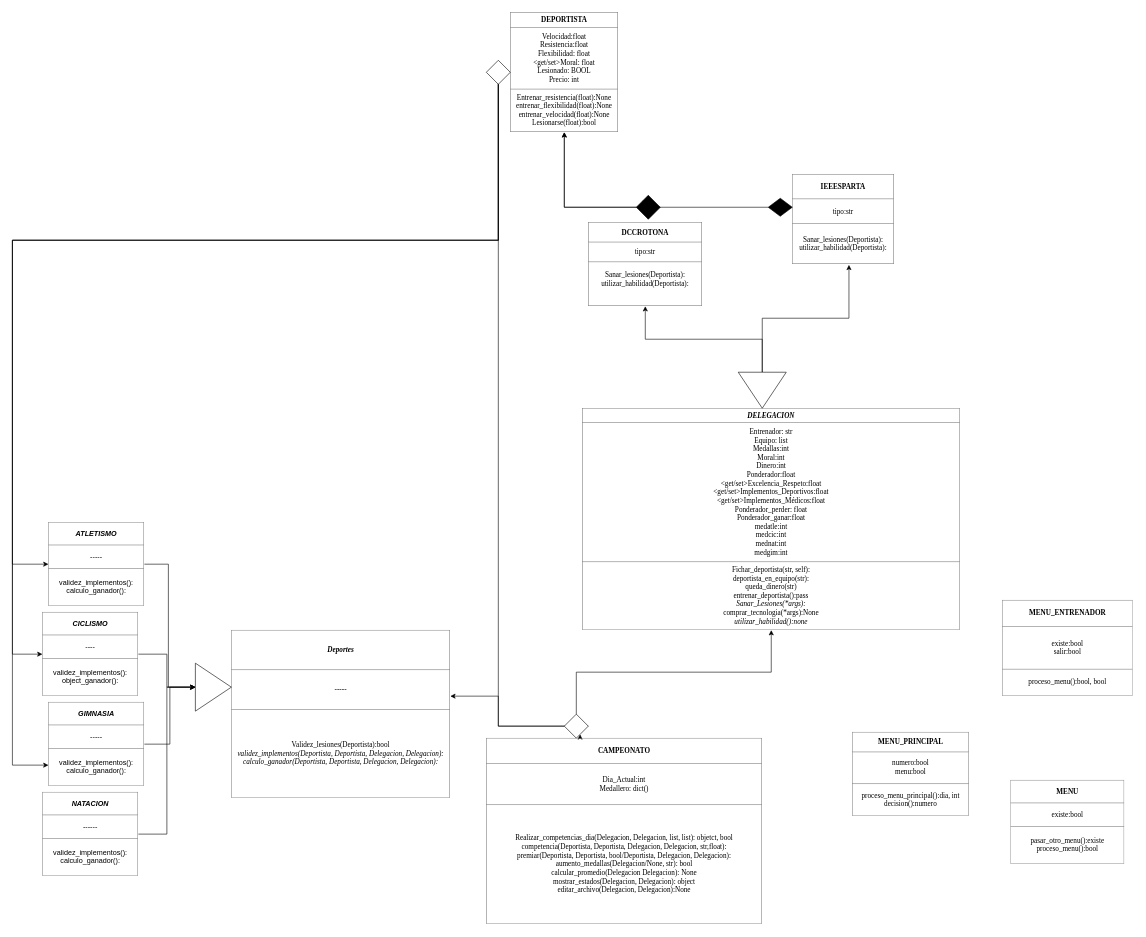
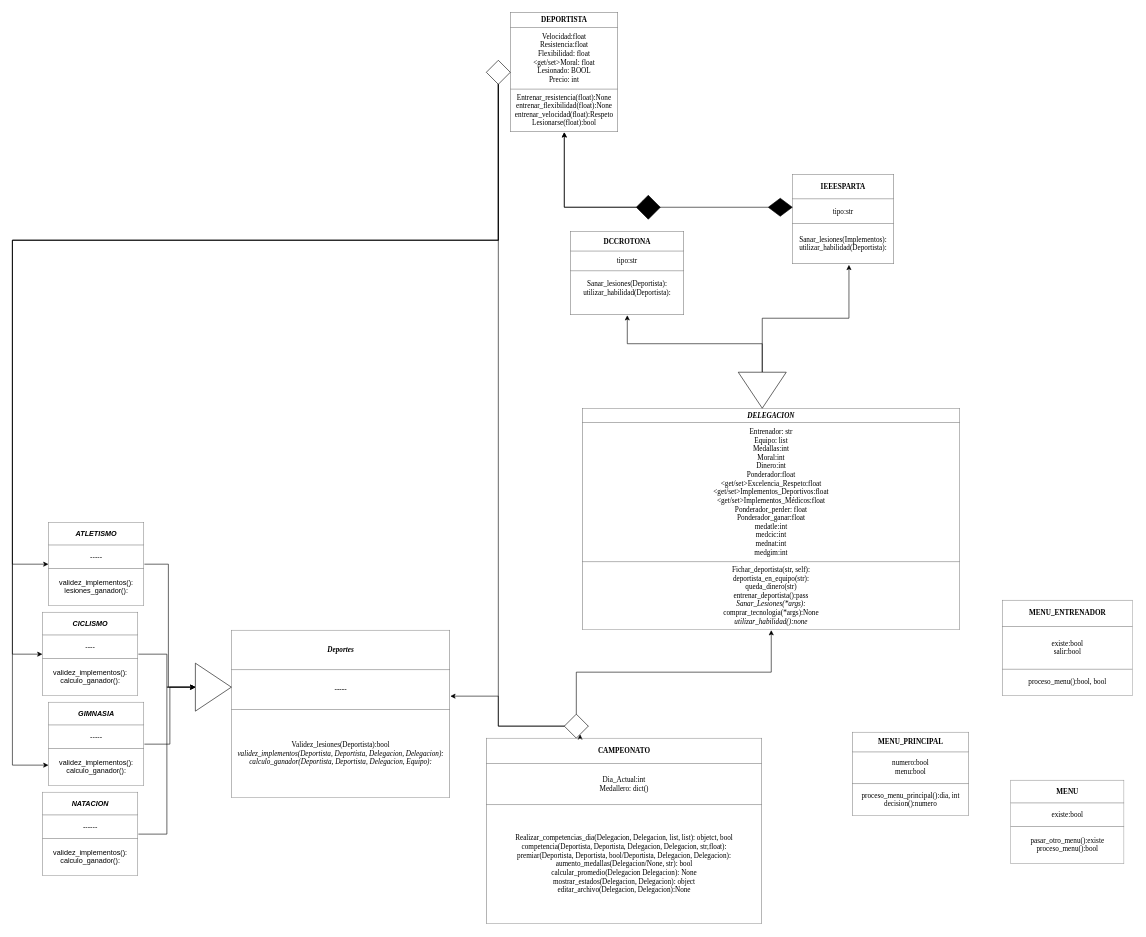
(571, 60) -> (573, 60)
(847, 192) -> (847, 192)
(645, 264) -> (627, 273)
(88, 540) -> (88, 540)
(82, 630) -> (82, 630)
(352, 652) -> (352, 652)
